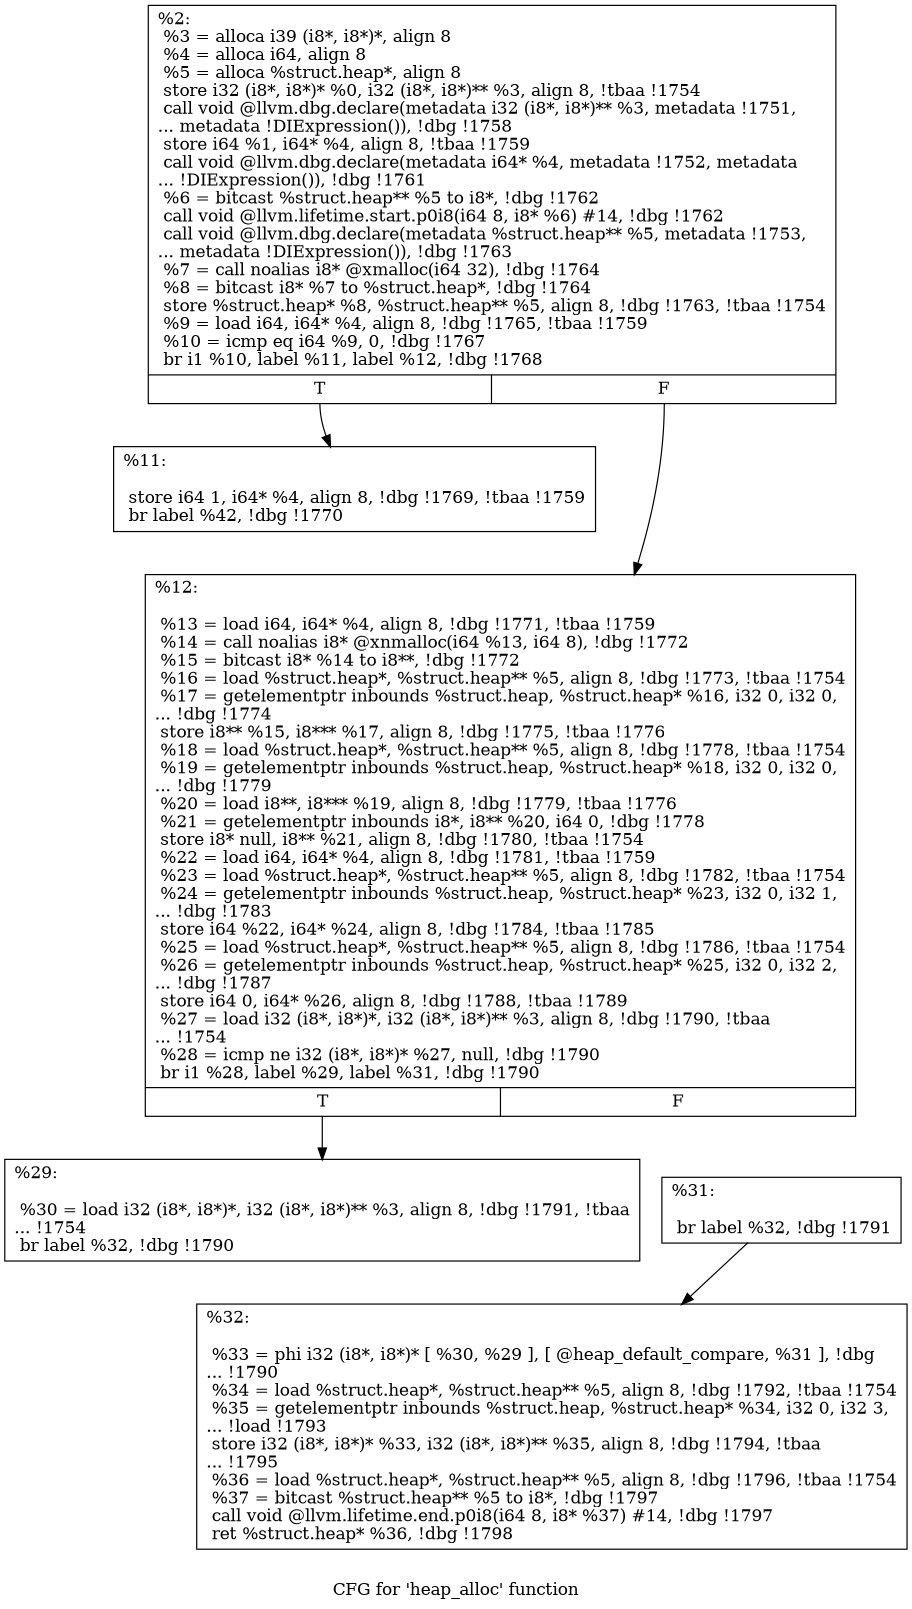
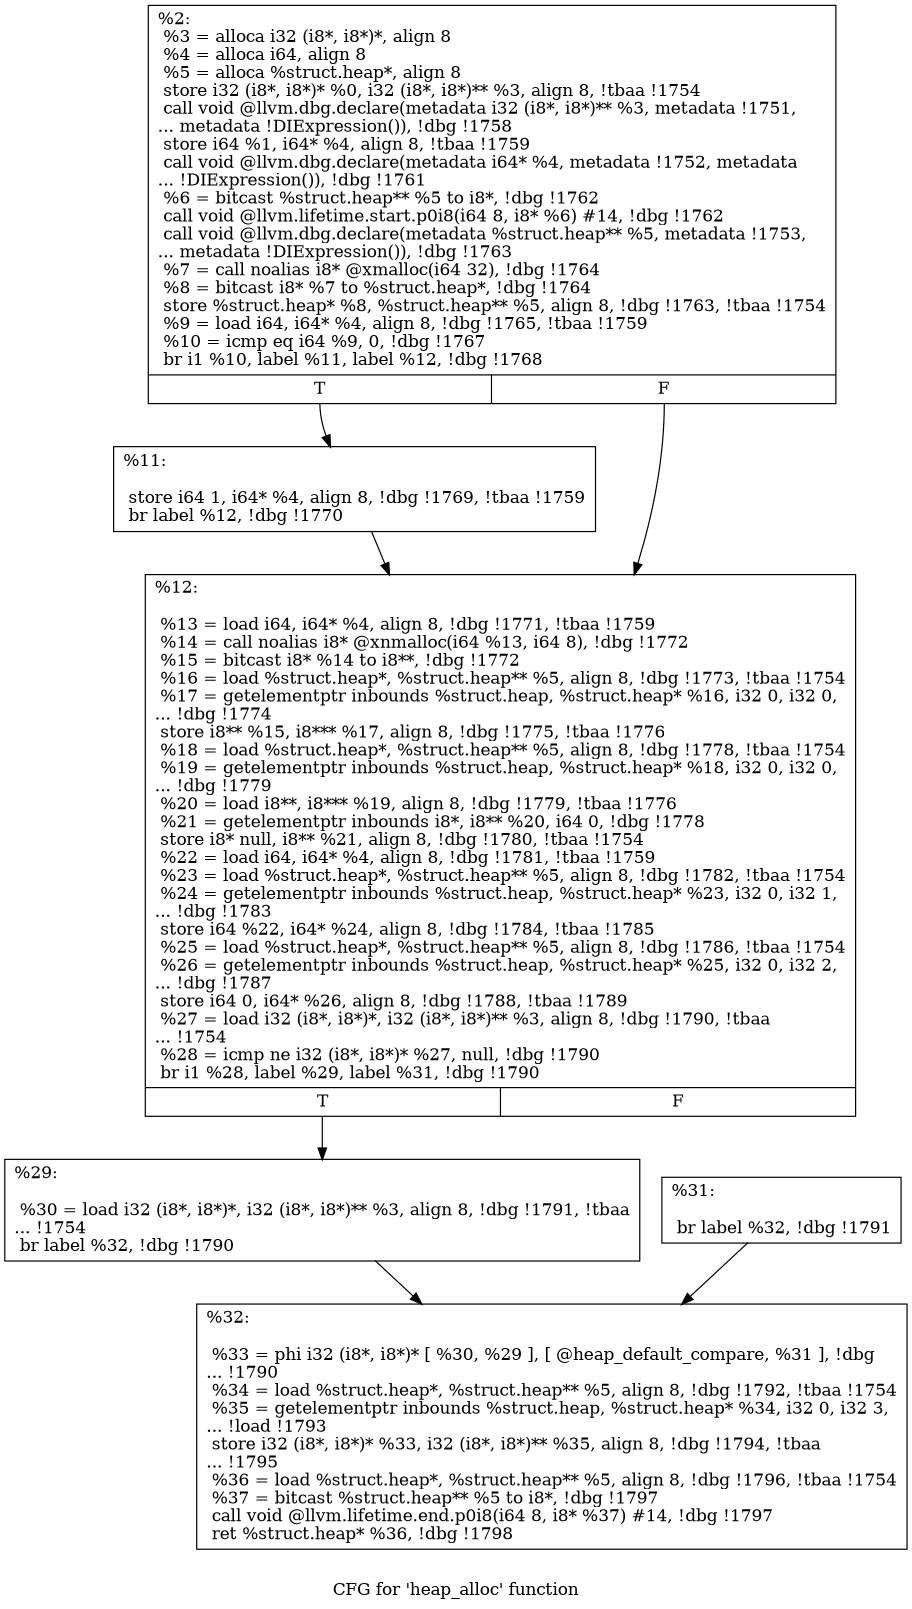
(305, 37) -> (305, 37)
(233, 516) -> (233, 516)
none -> (378, 547)
none -> (394, 1278)
